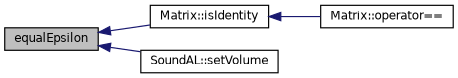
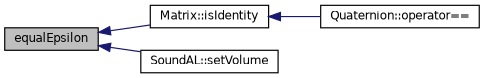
(387, 17) -> (400, 17)
